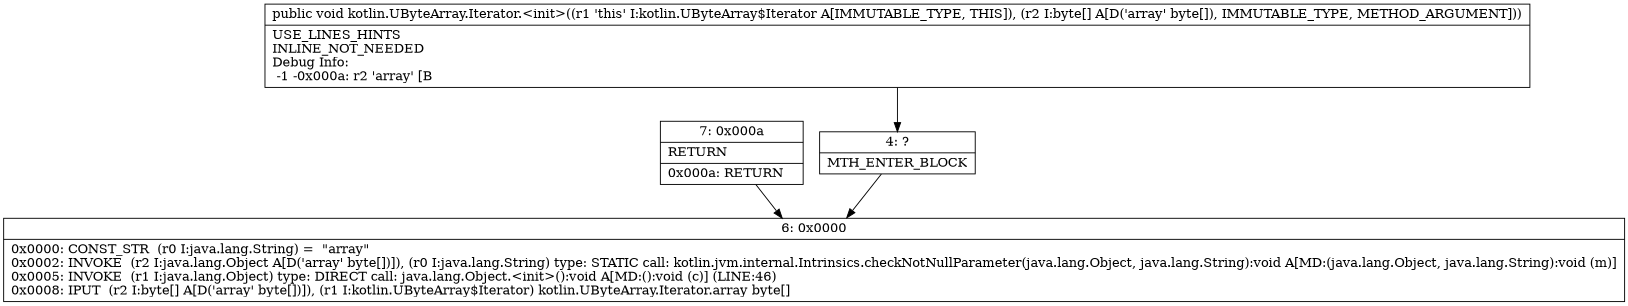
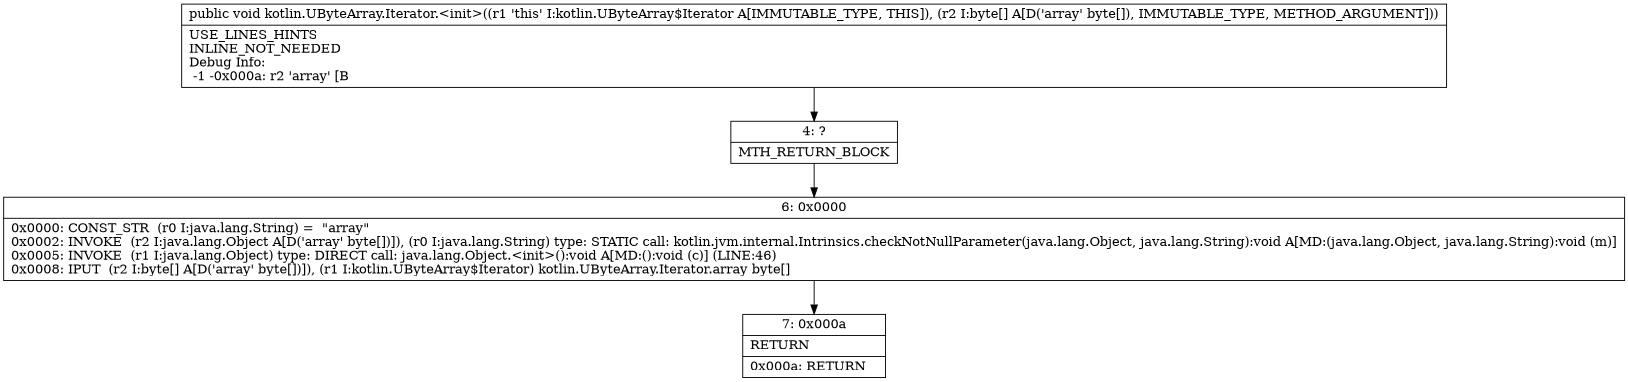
(897, 163) -> (814, 152)
(766, 198) -> (814, 293)
